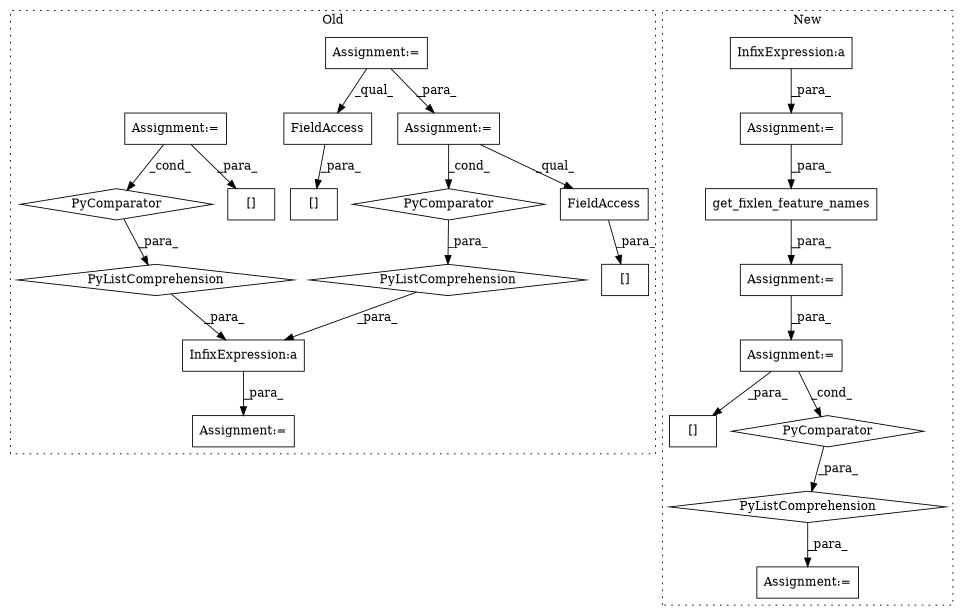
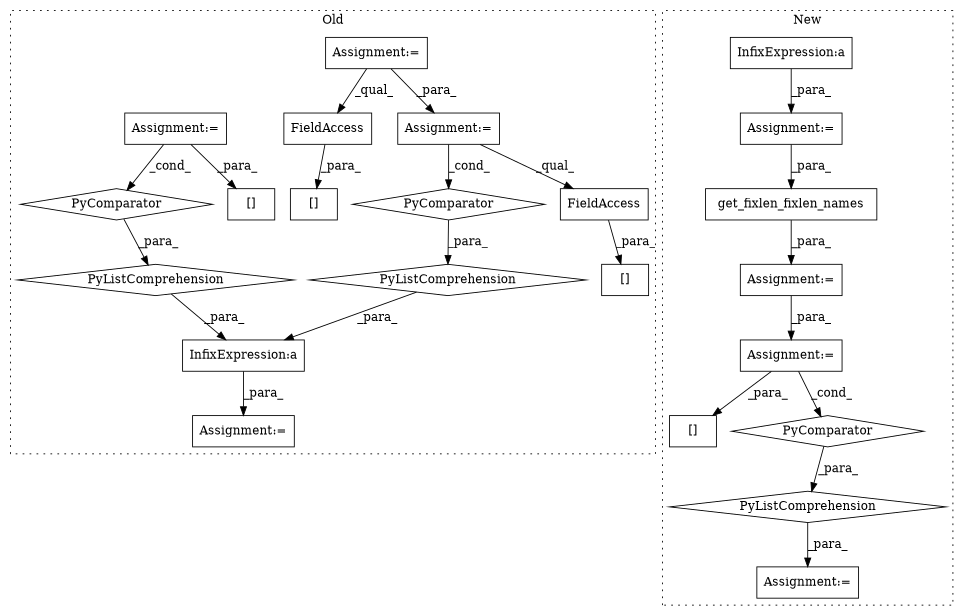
(791, 204) -> (791, 204)
